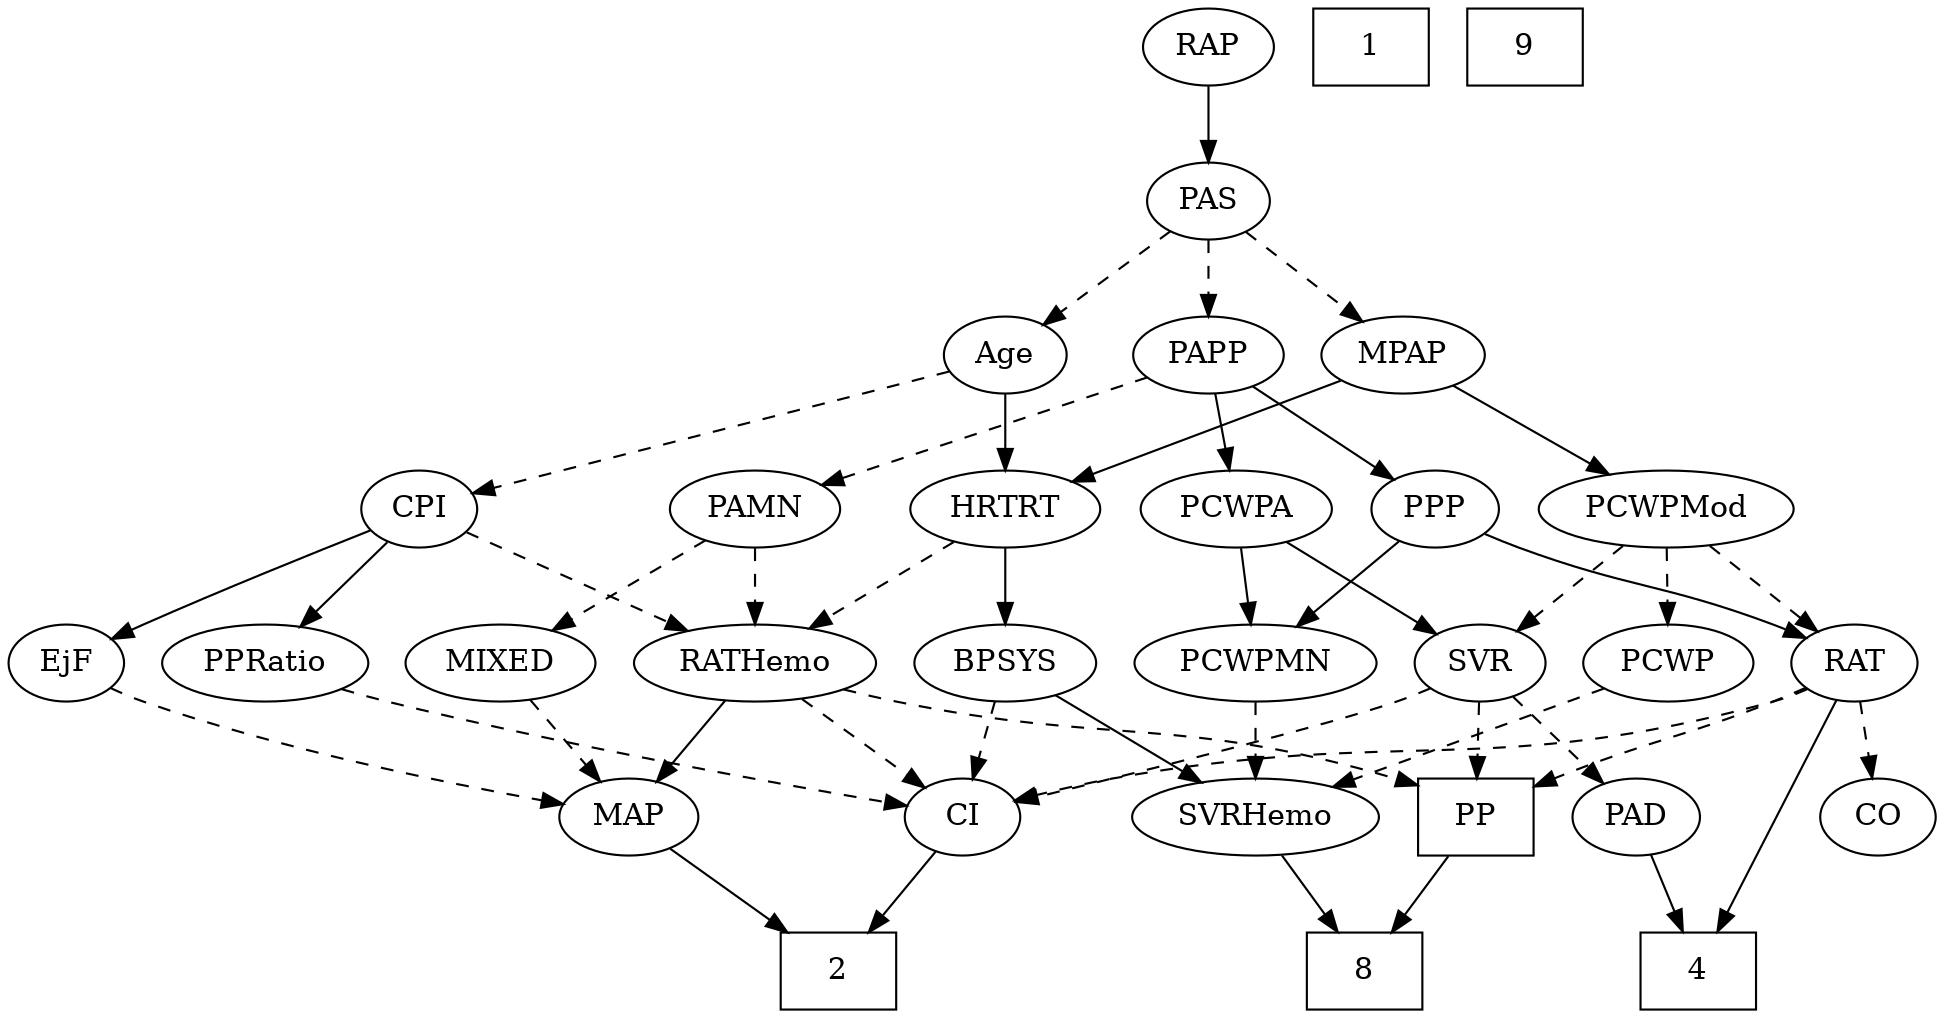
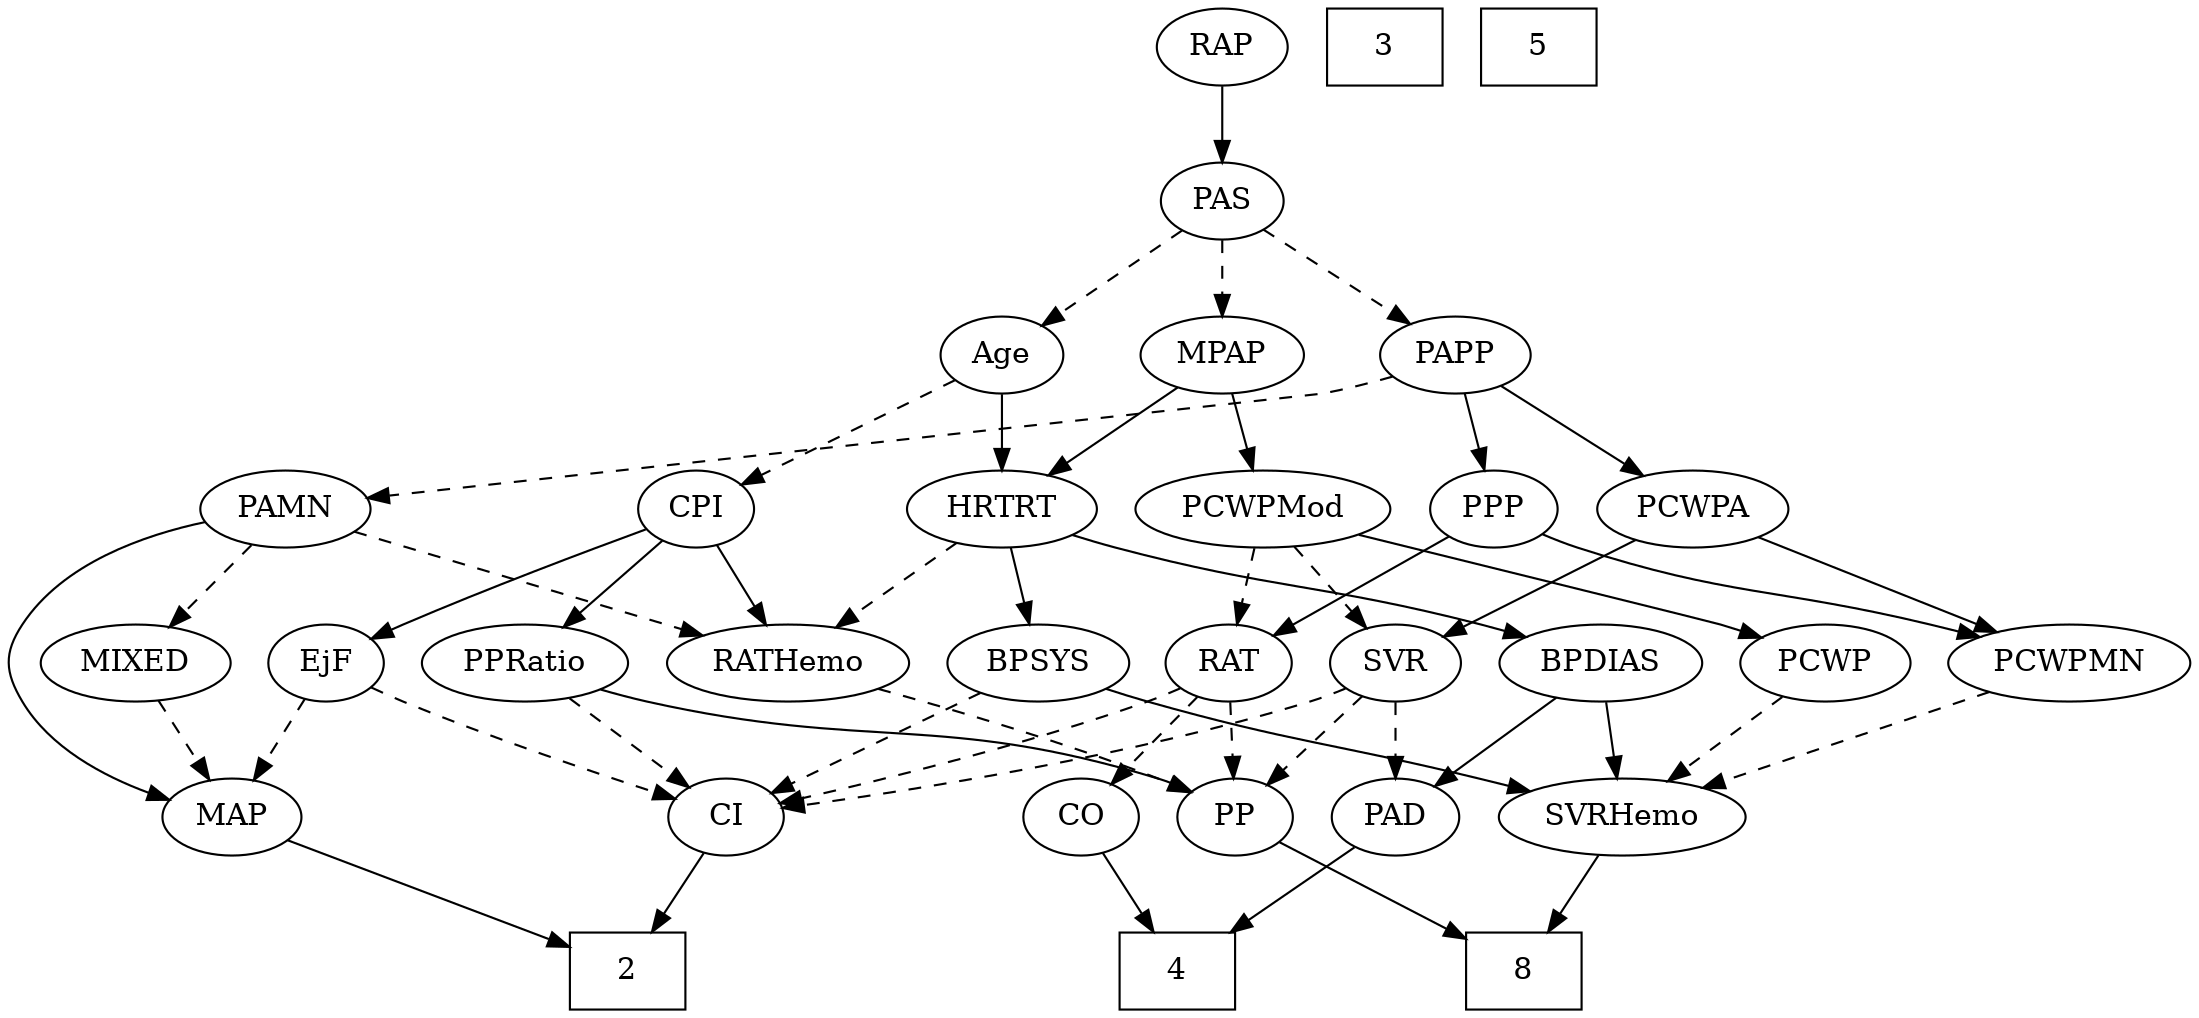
(1371, 47) -> (1385, 47)
(1525, 47) -> (1539, 47)
(1667, 576) -> (1531, 577)
(567, 577) -> (736, 576)
none -> (1601, 663)
none -> (857, 731)
(698, 733) -> (16, 636)
(854, 737) -> (511, 743)
(1782, 806) -> (1122, 883)
(1476, 817) -> (1235, 817)
